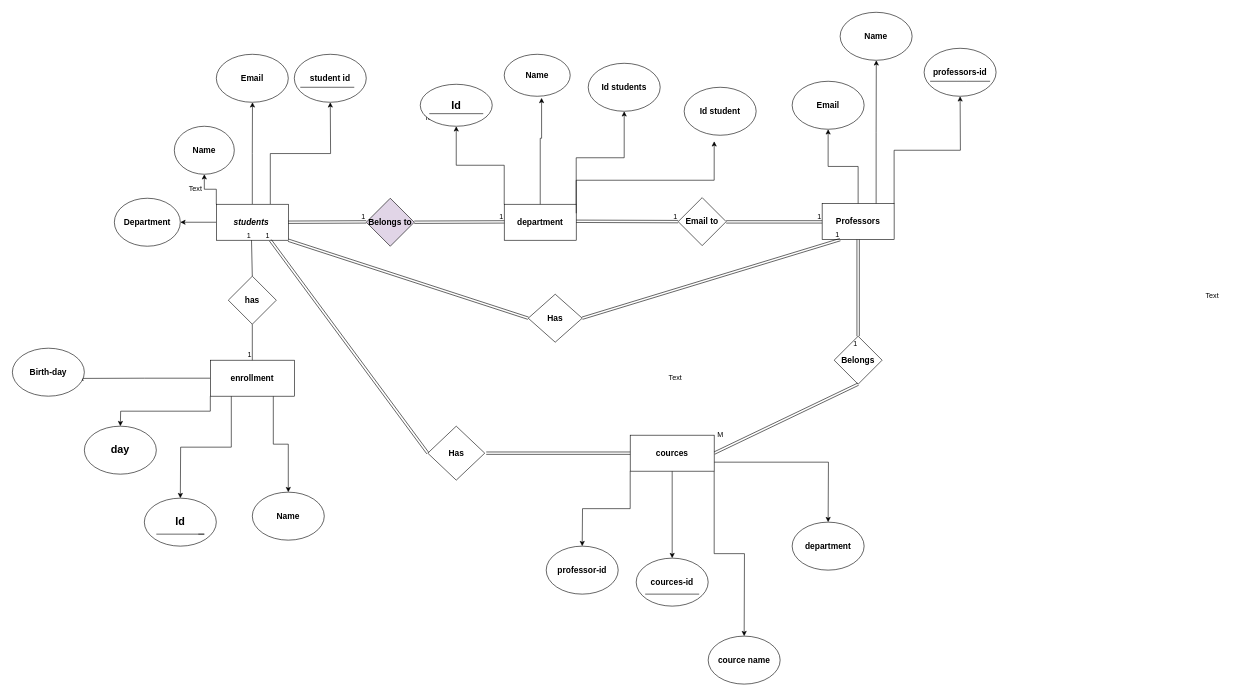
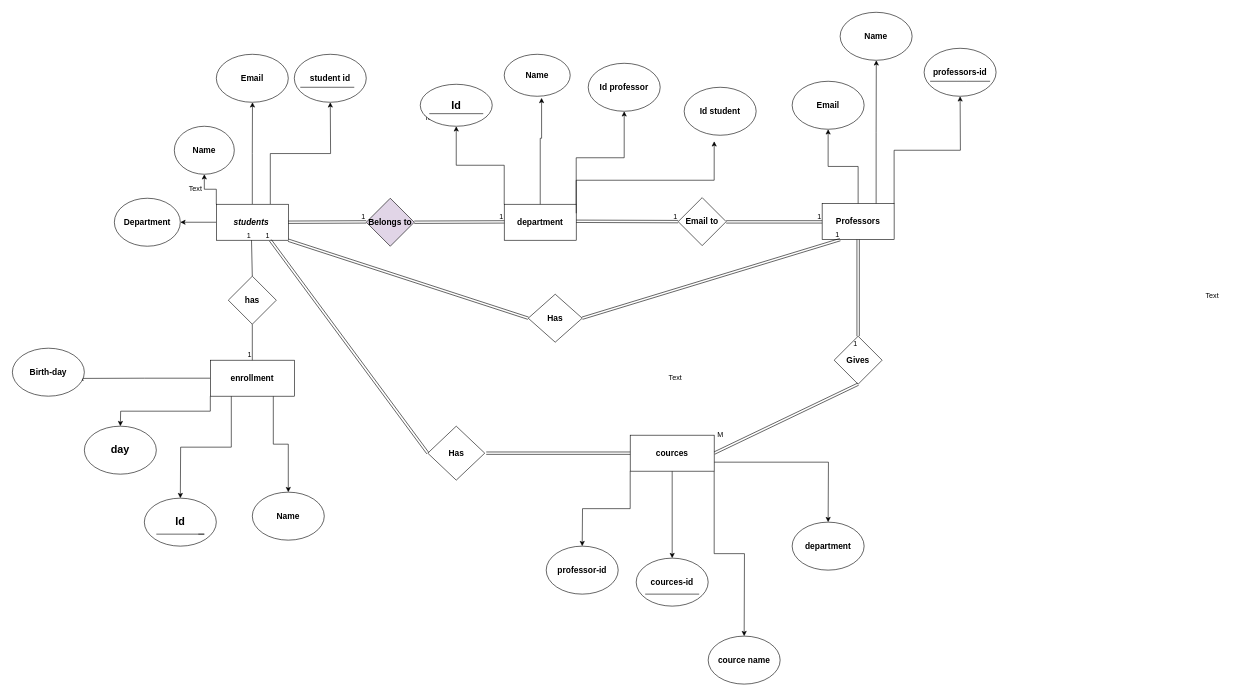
(624, 87) -> (624, 87)
(858, 360) -> (858, 360)
